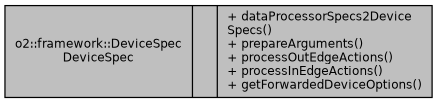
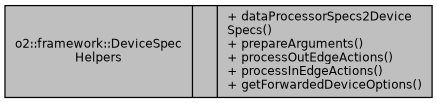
(99, 58) -> (99, 58)
